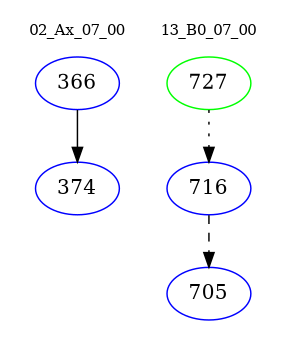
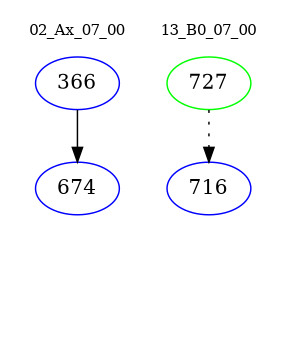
(77, 188) -> (77, 188)
(209, 294) -> none
